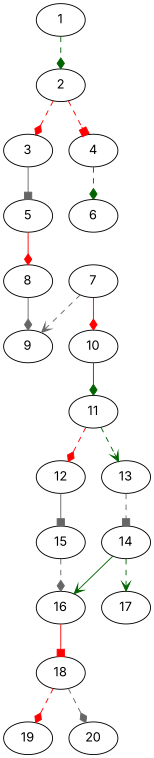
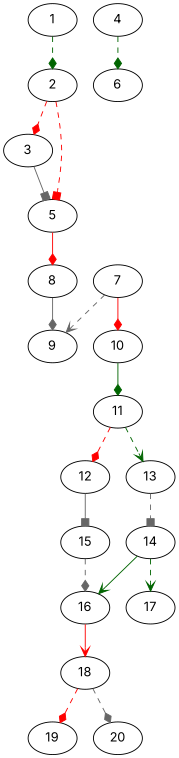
(75, 114) -> (62, 146)
(61, 636) -> (85, 636)
